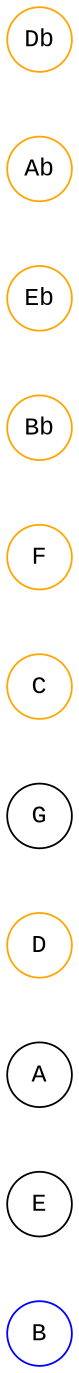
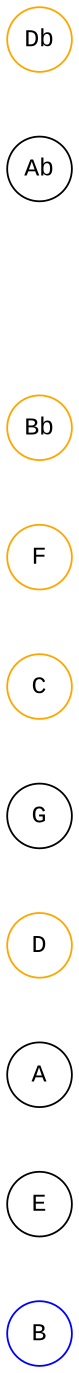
(40, 169) -> (40, 169)
(40, 298) -> none
